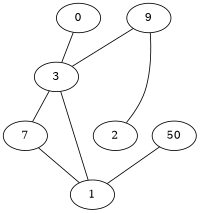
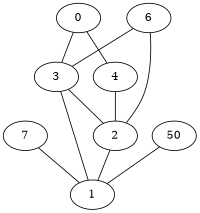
(149, 18) -> (149, 18)
none -> (115, 77)
(41, 106) -> (86, 106)
none -> (104, 165)
